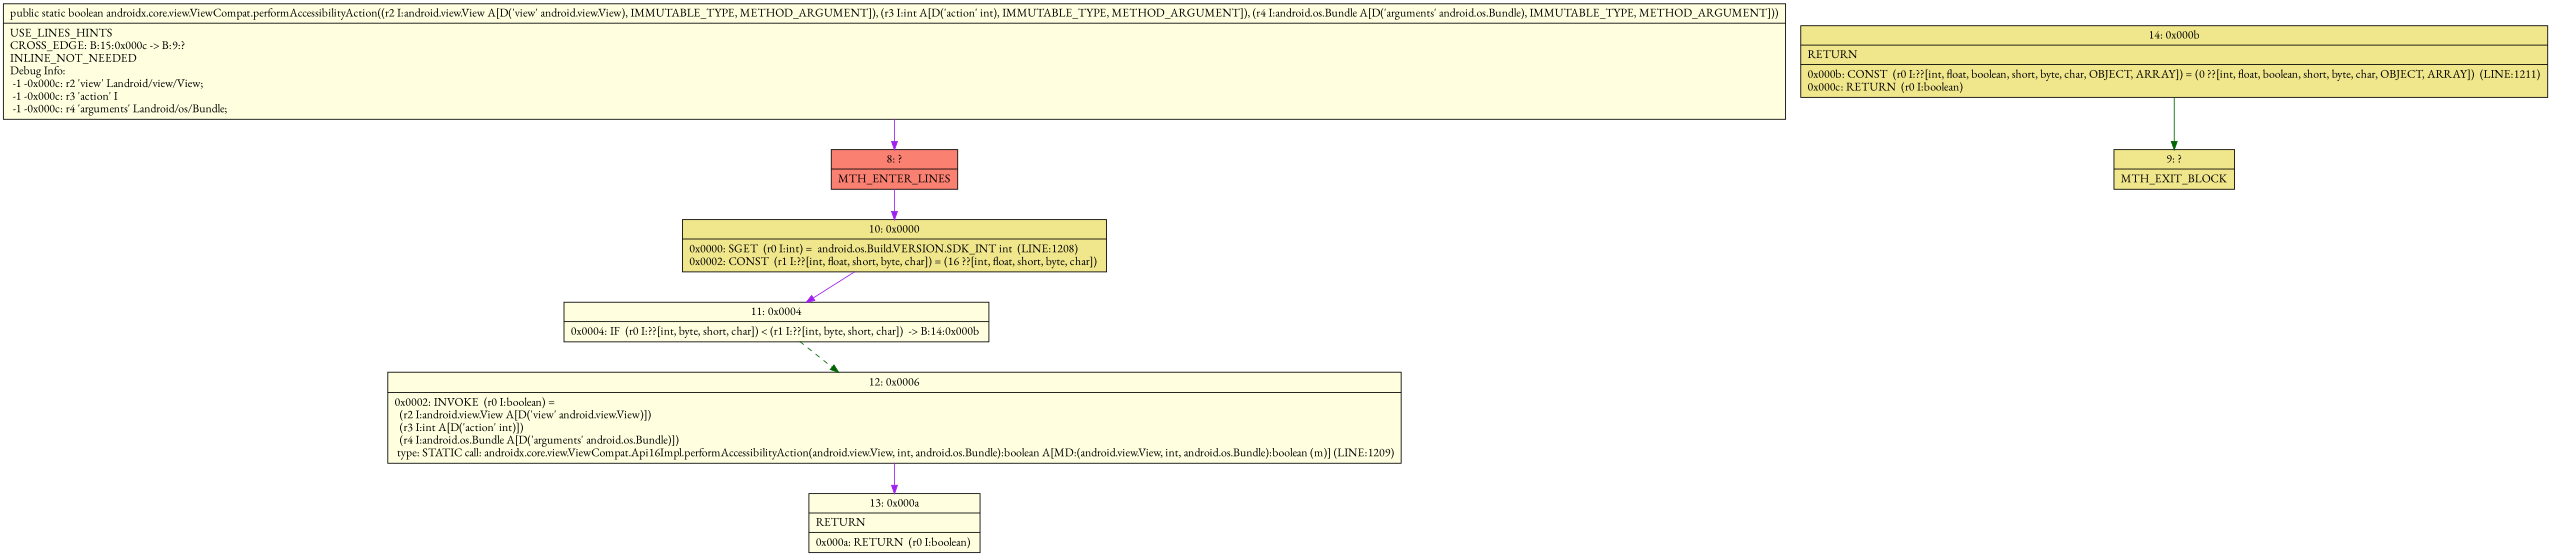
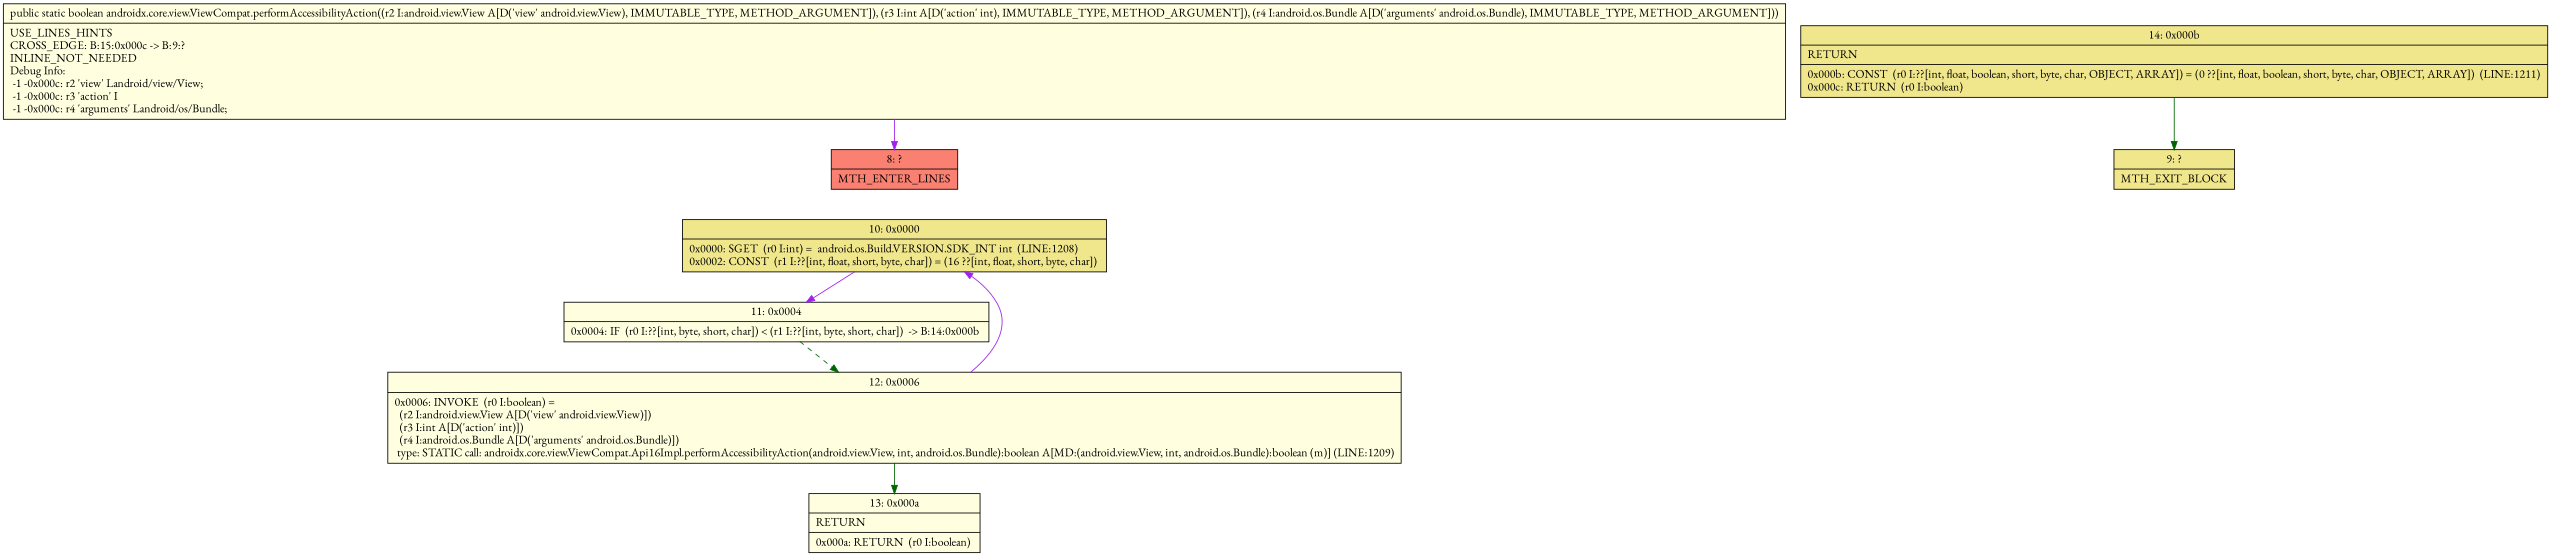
(894, 200) -> (1002, 324)
(476, 402) -> (476, 402)
(894, 474) -> (894, 474)
